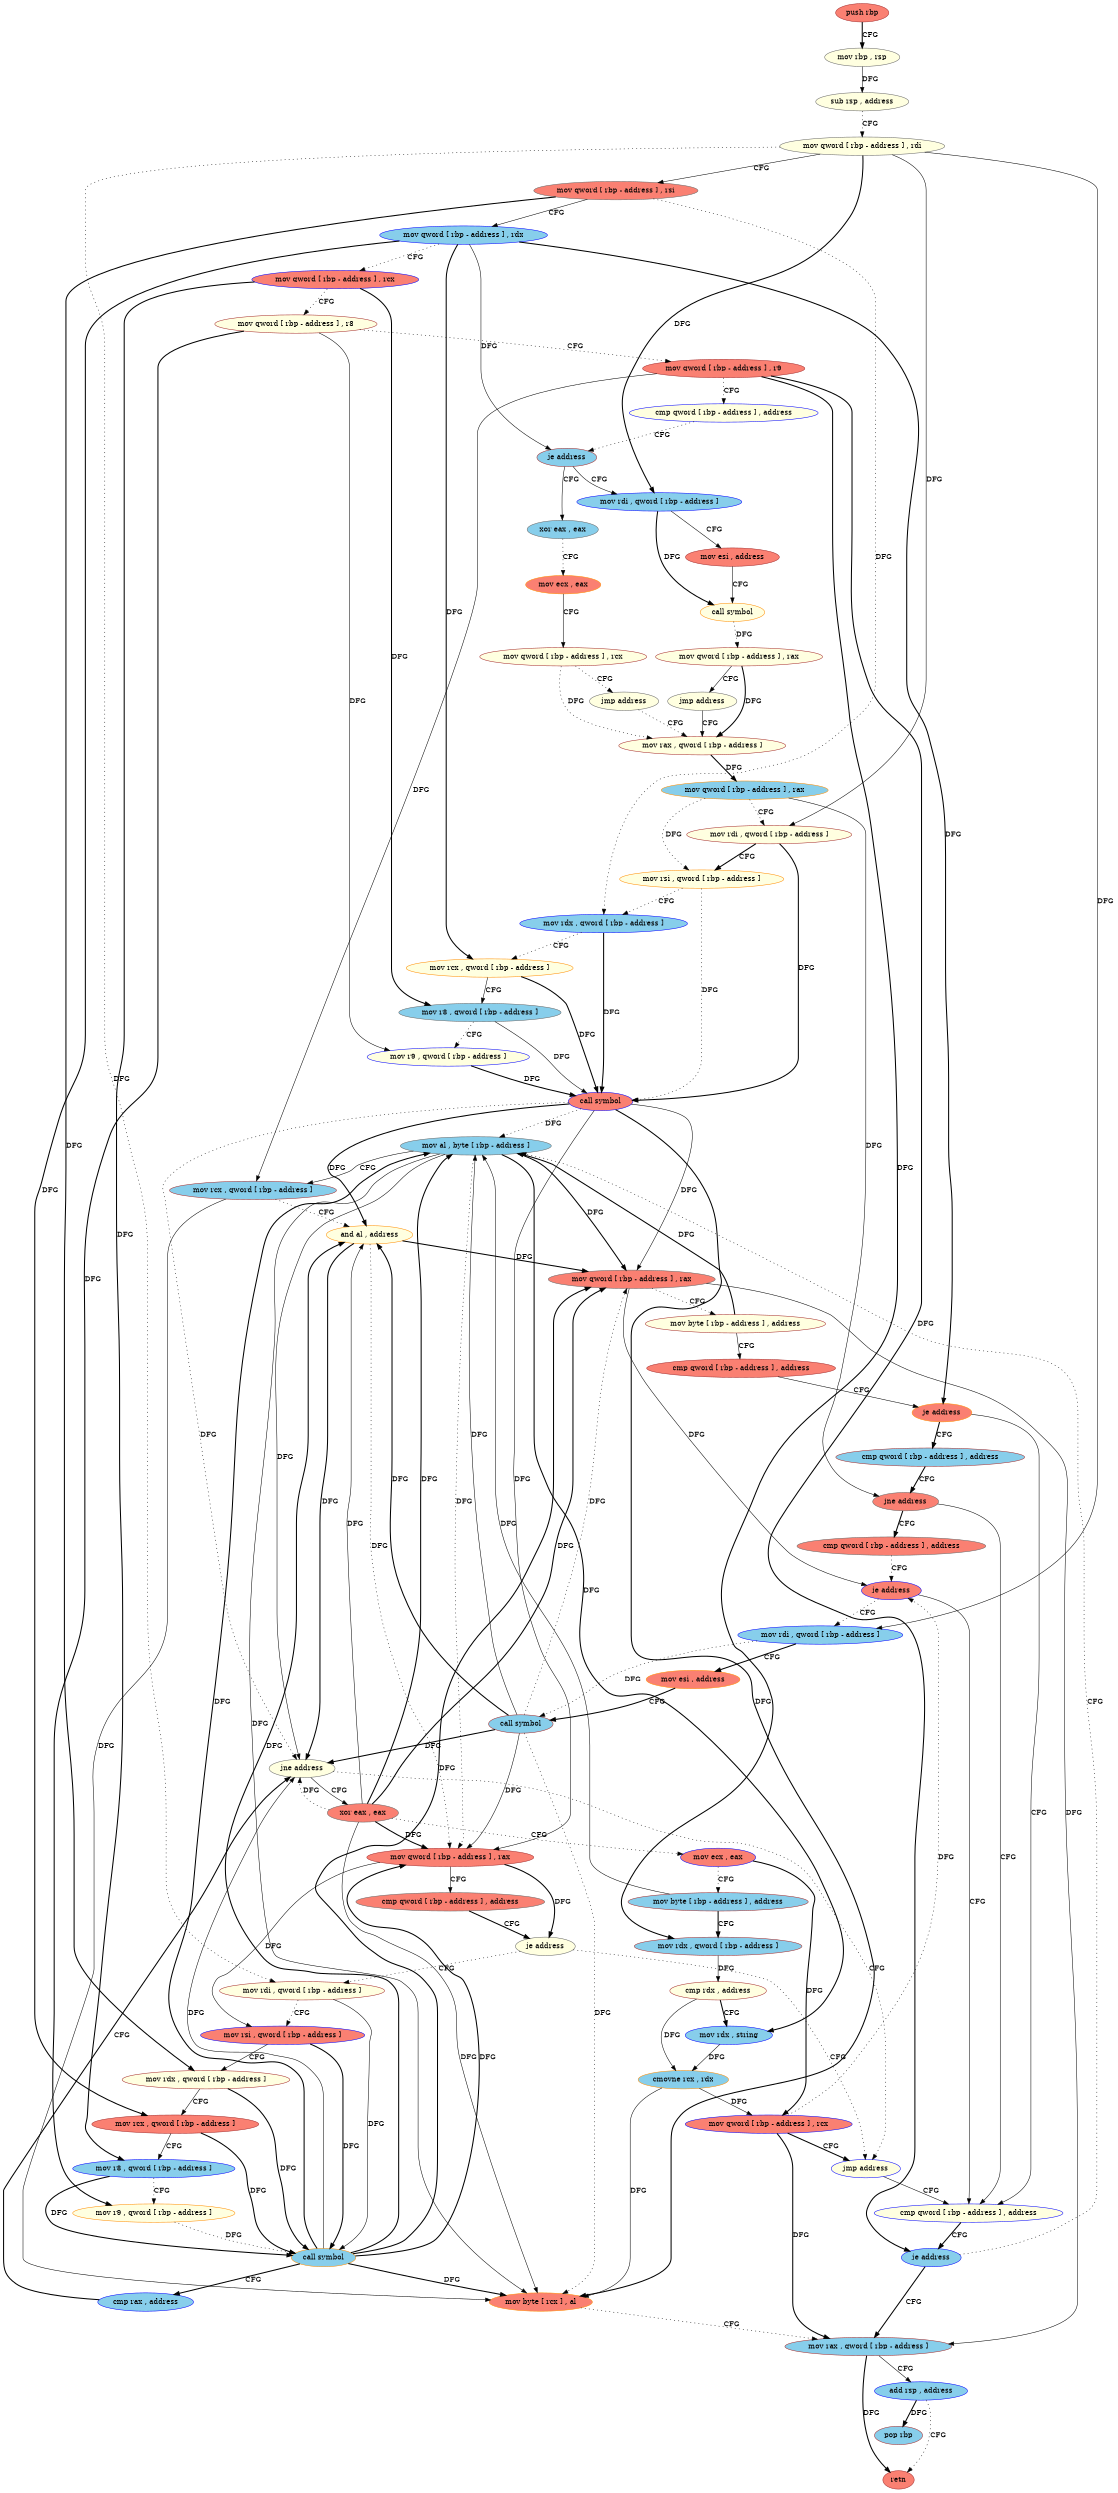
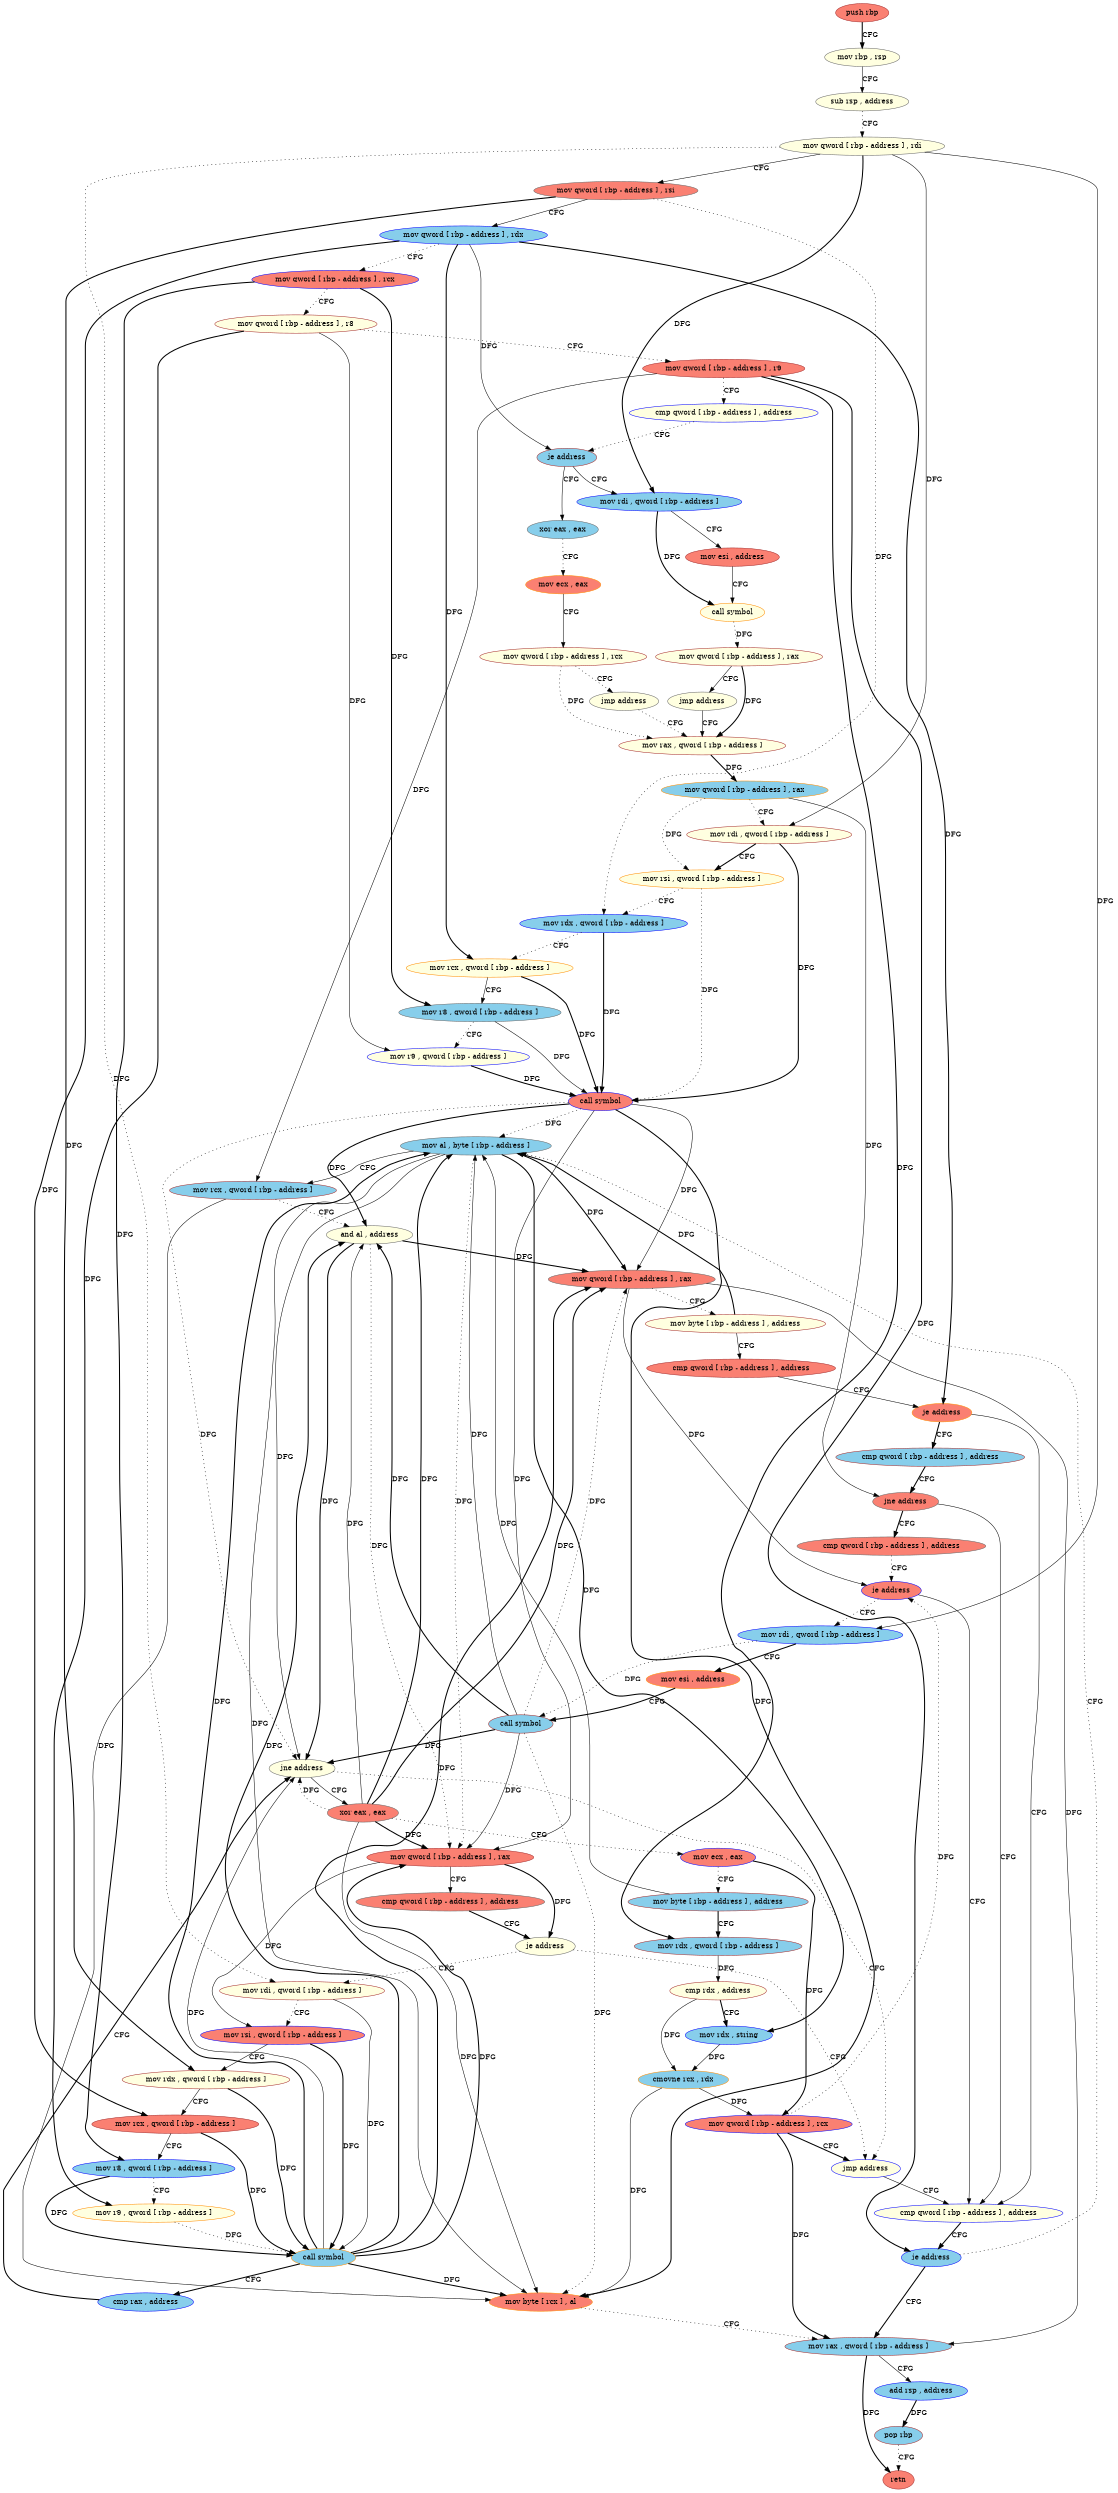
(870, 79) -> (870, 79)
(370, 1235) -> (370, 1235)
(929, 2437) -> (899, 2455)
